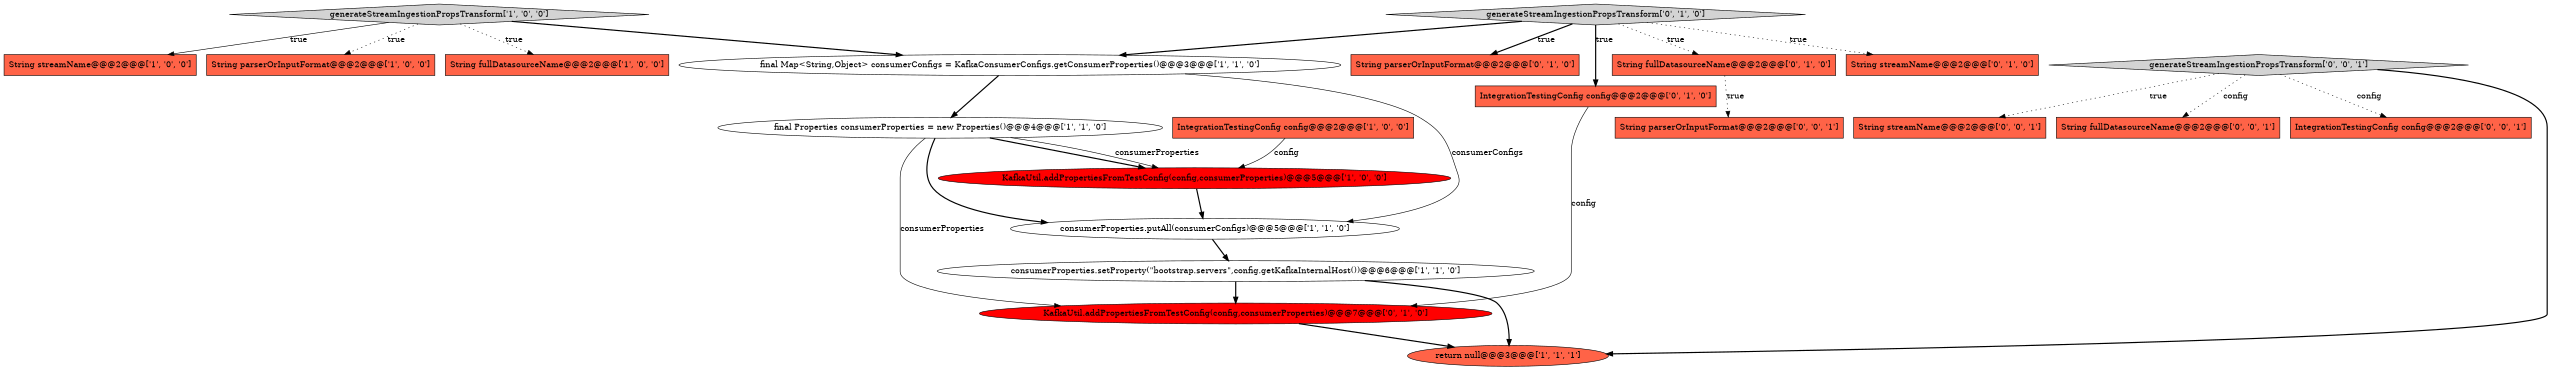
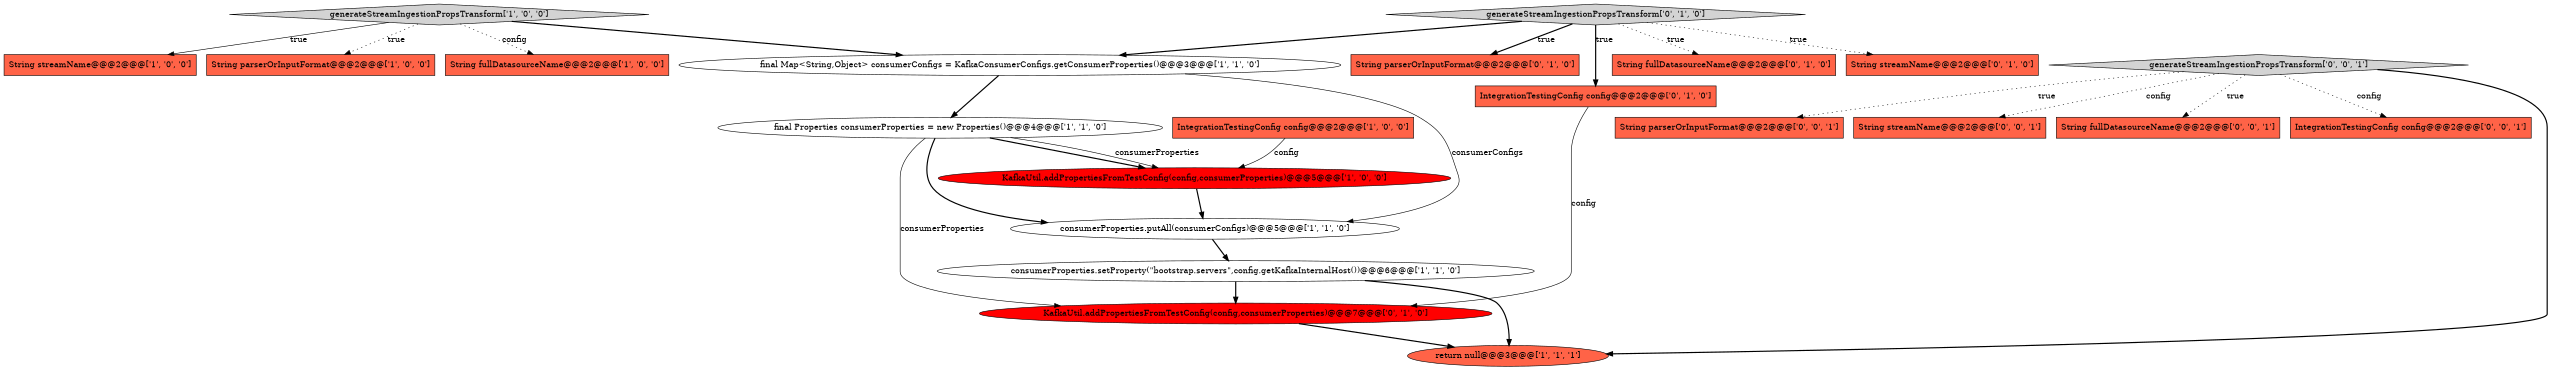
(514, 40) -> (514, 40)
(1726, 93) -> (1993, 91)
(2159, 96) -> (2159, 96)
(2236, 96) -> (2236, 96)
